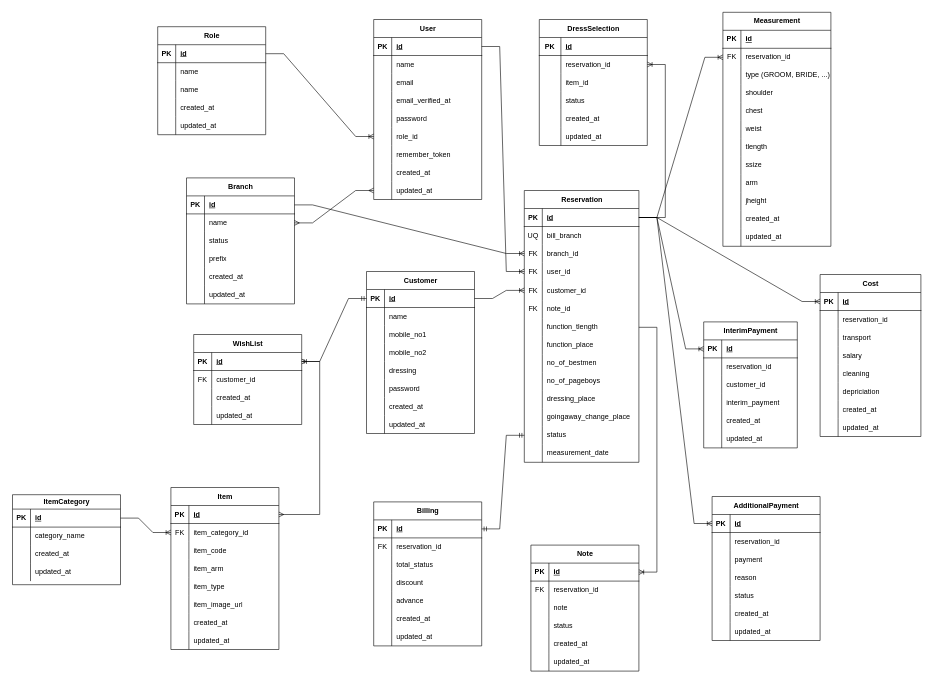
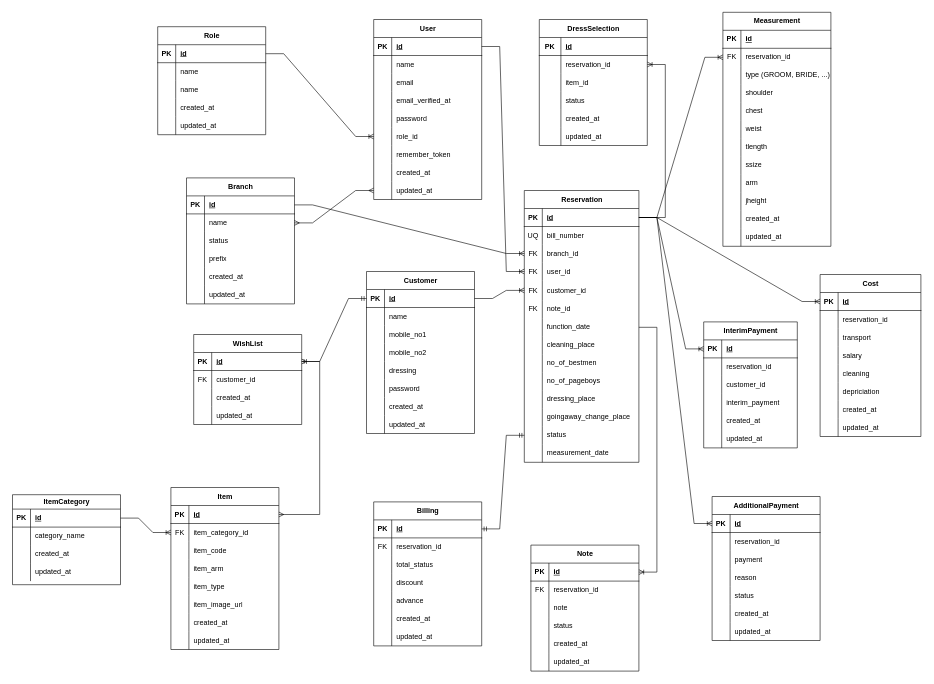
(566, 236) -> (566, 236)
(577, 327) -> (572, 327)
(573, 345) -> (572, 345)
